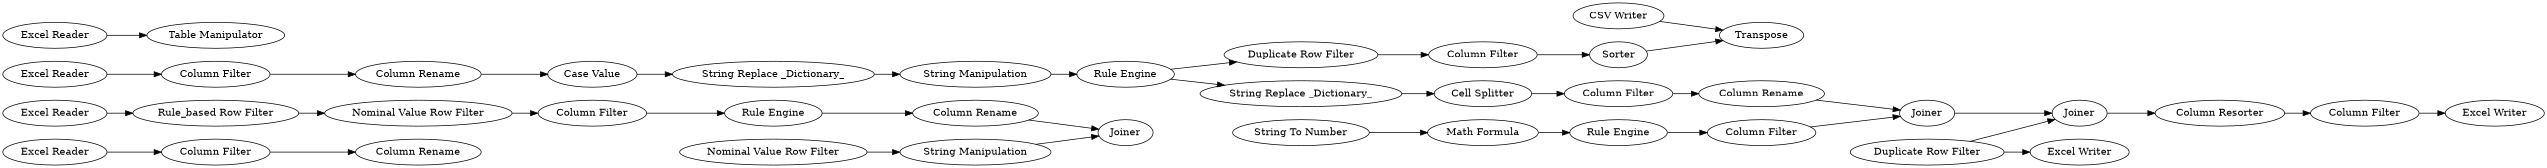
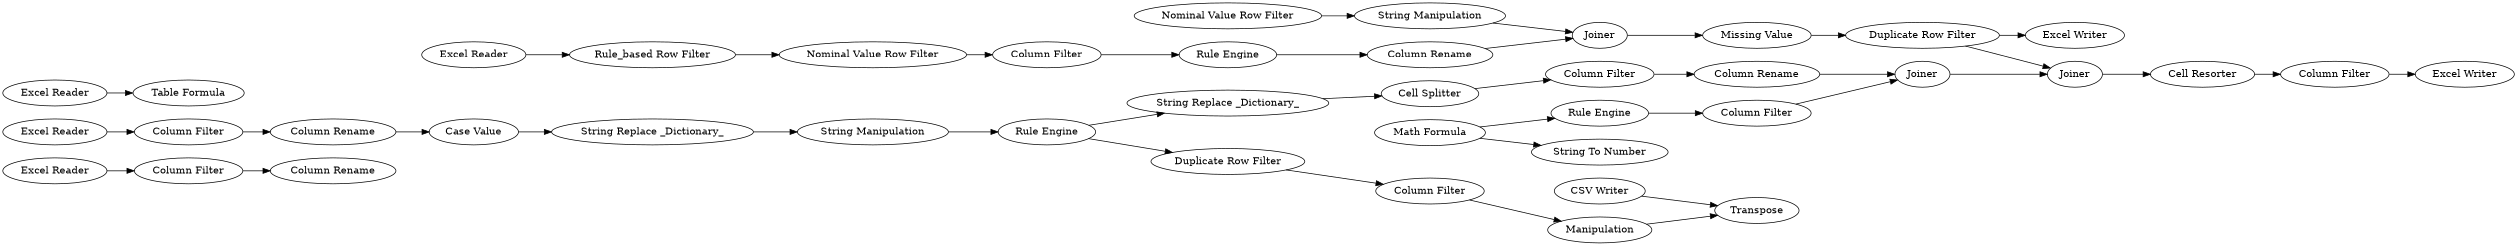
(216, 35) -> (189, 93)
none -> (1757, 35)
(1618, 55) -> (1600, 230)
(2220, 113) -> (2203, 74)
(1395, 133) -> (1507, 141)
